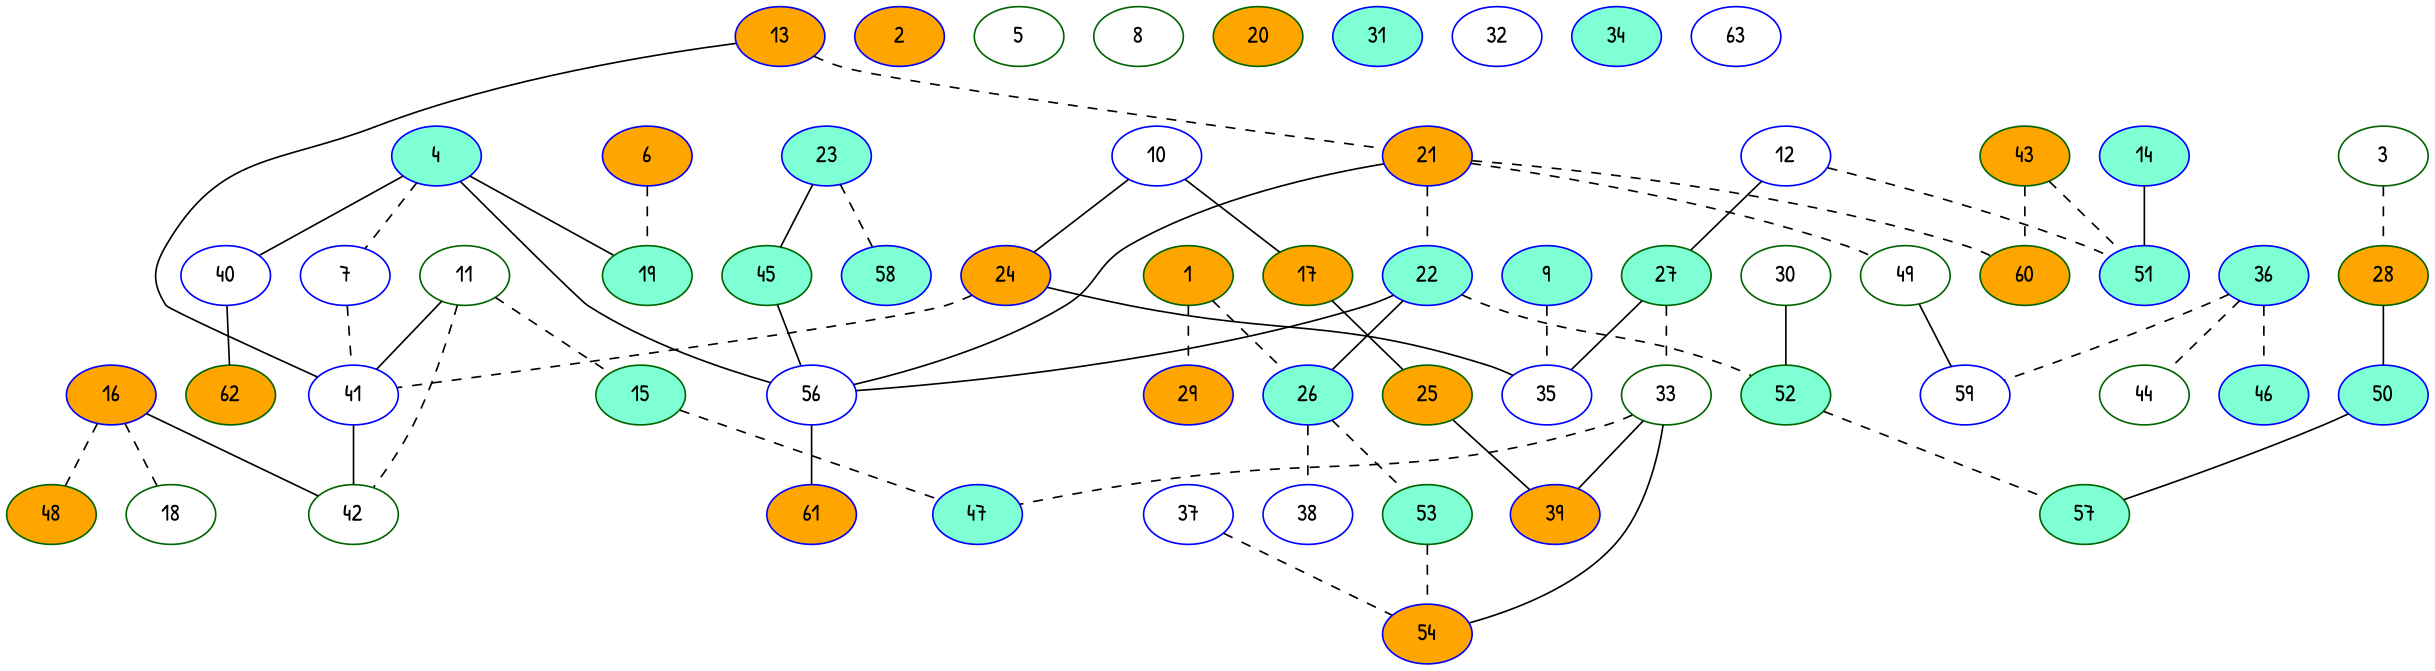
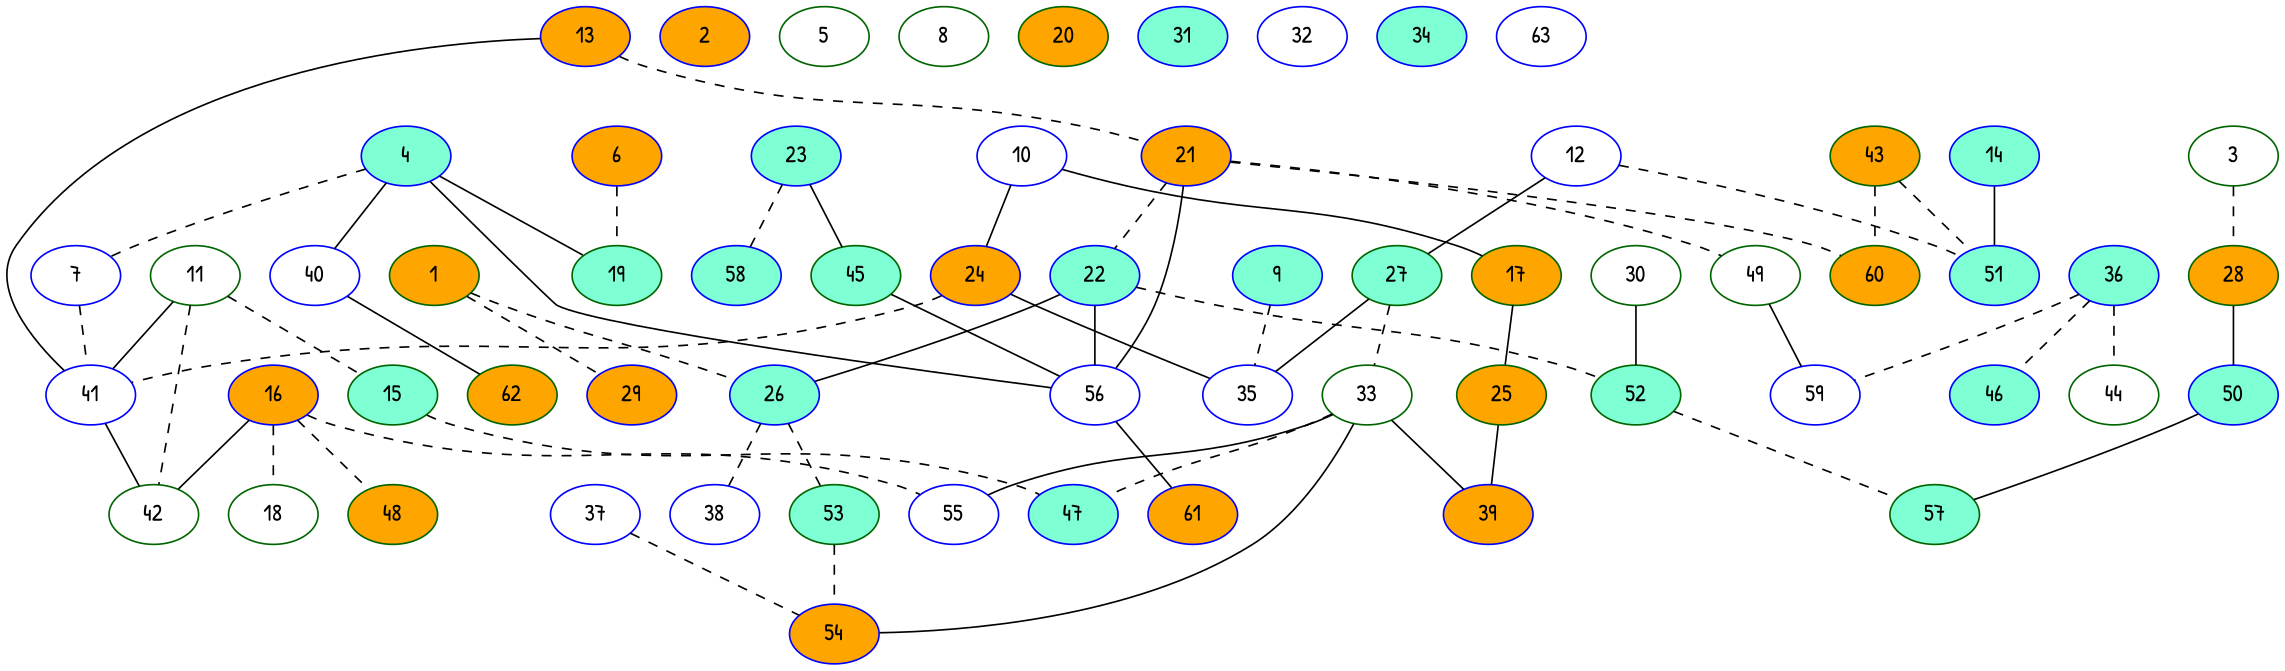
none -> (954, 515)
